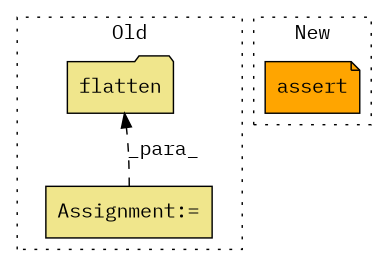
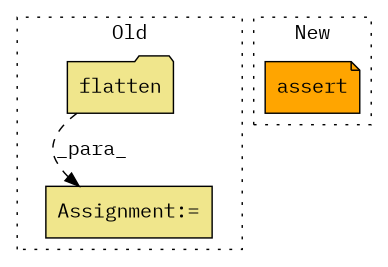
(129, 157) -> (54, 143)
